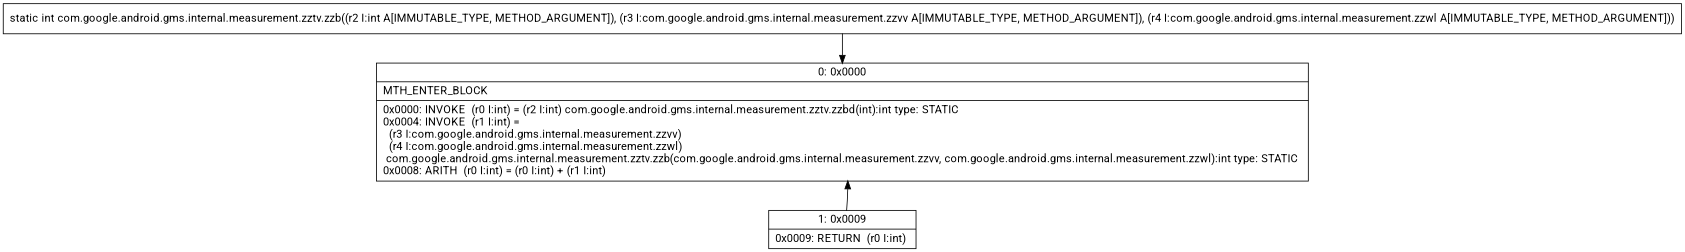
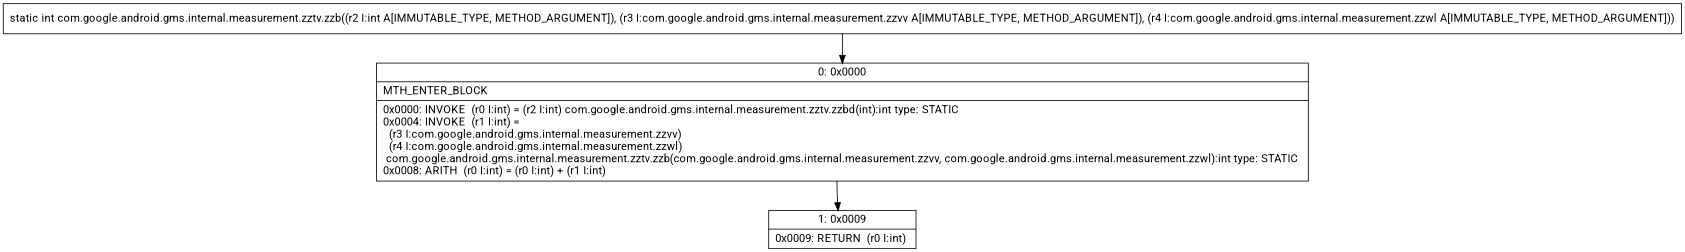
(847, 200) -> (837, 192)
